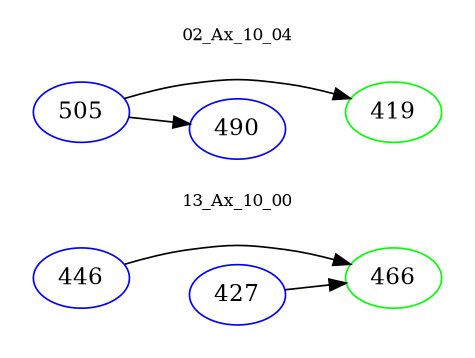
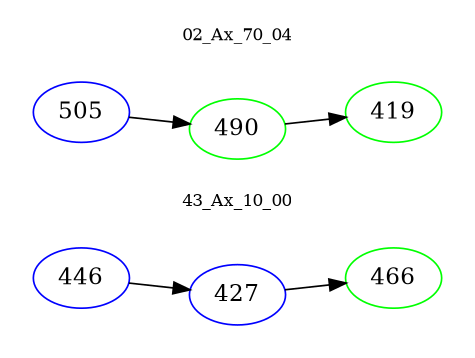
(237, 36) -> (237, 36)
(229, 80) -> (307, 122)
(237, 129) -> (237, 129)
(237, 202) -> (237, 202)
(229, 246) -> (151, 285)
